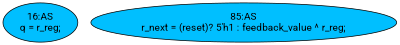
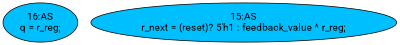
(244, 23) -> (244, 23)
